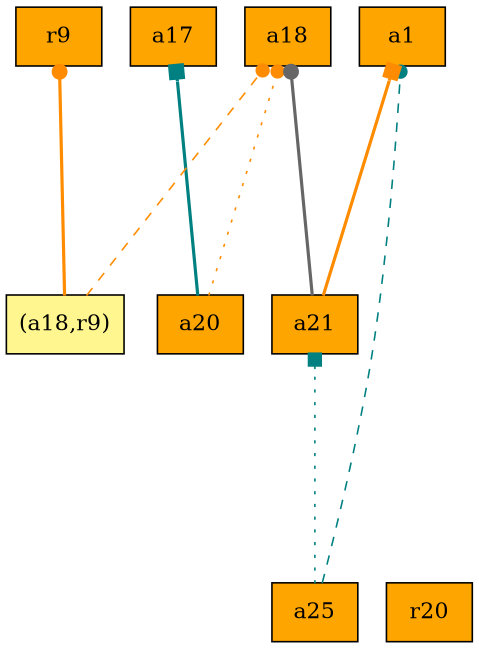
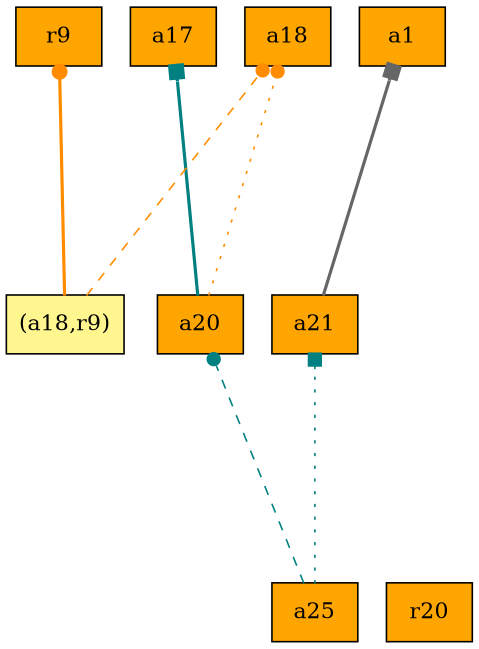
(302, 187) -> none
(356, 188) -> (356, 188)
(375, 333) -> (260, 475)
